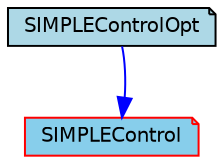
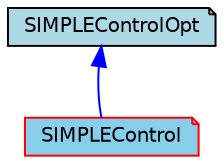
(125, 72) -> (99, 92)
